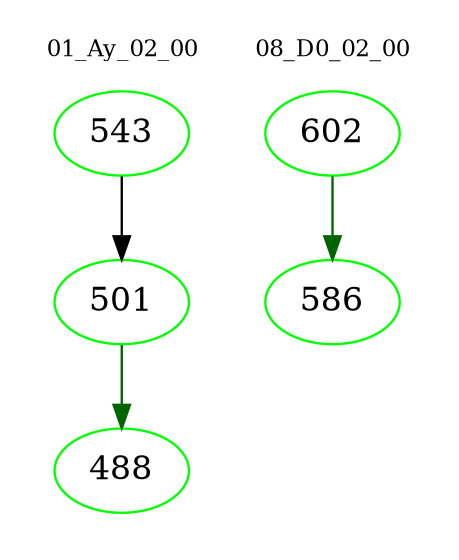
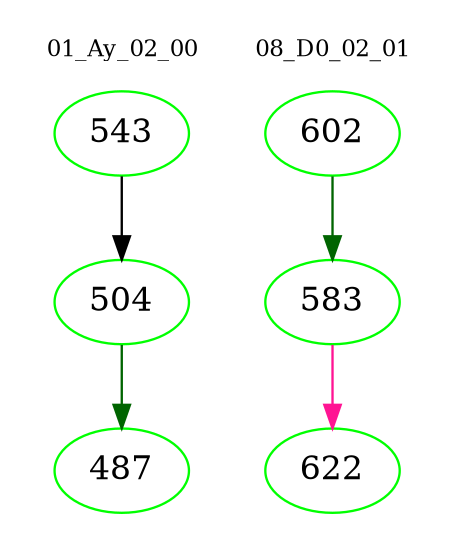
(334, 50) -> (334, 50)
(122, 302) -> (122, 302)
(333, 302) -> (333, 302)
(122, 471) -> (122, 471)
none -> (333, 471)
